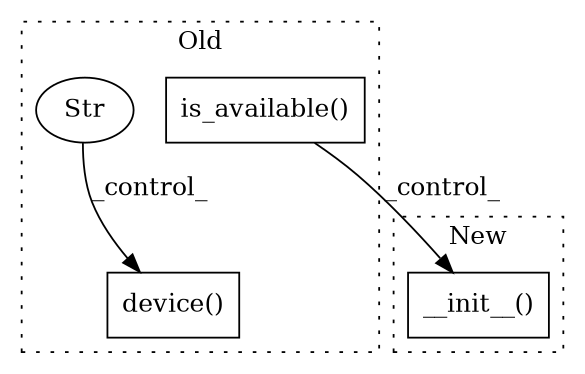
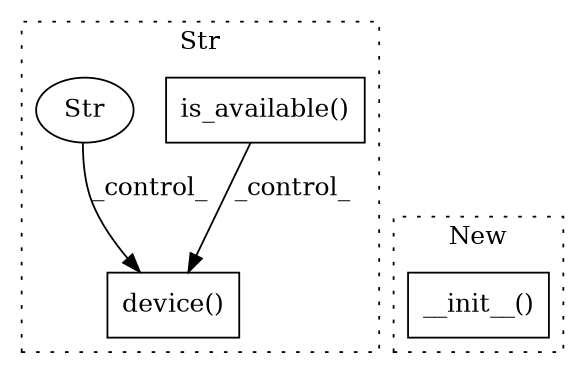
(200, 42) -> (200, 42)
(390, 205) -> (223, 199)
